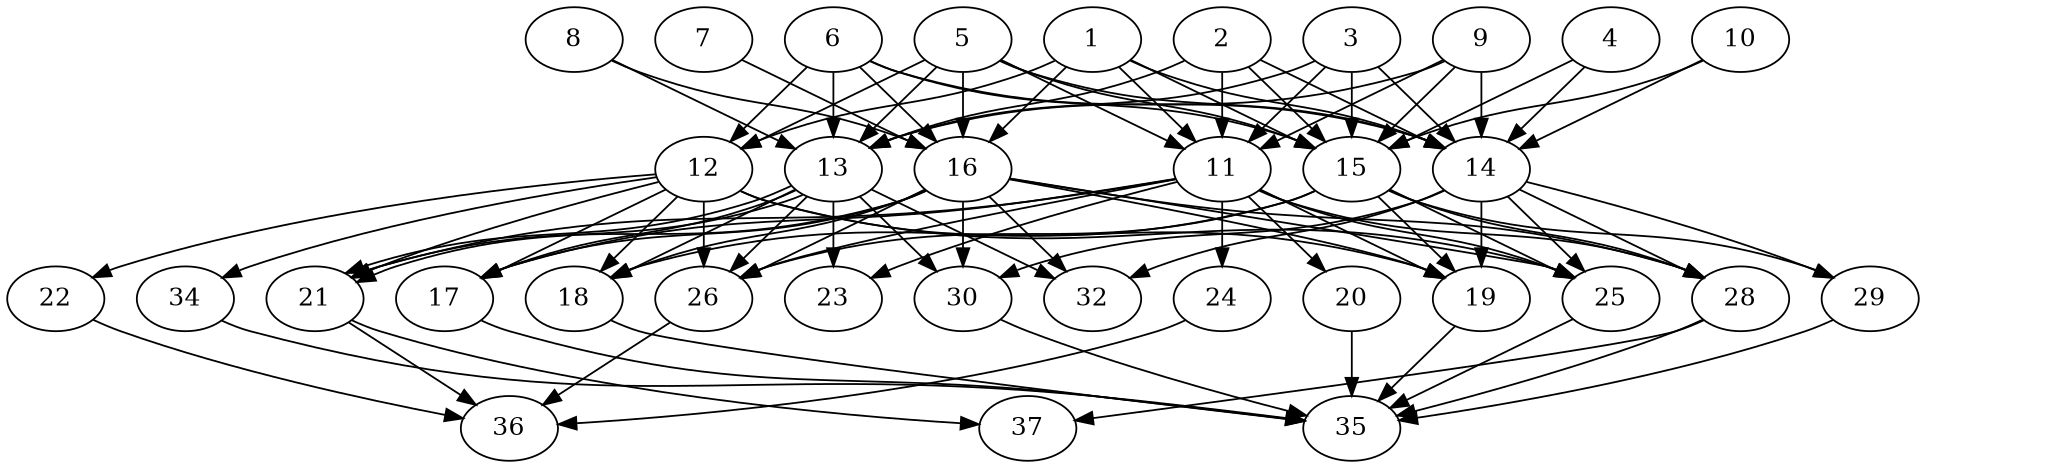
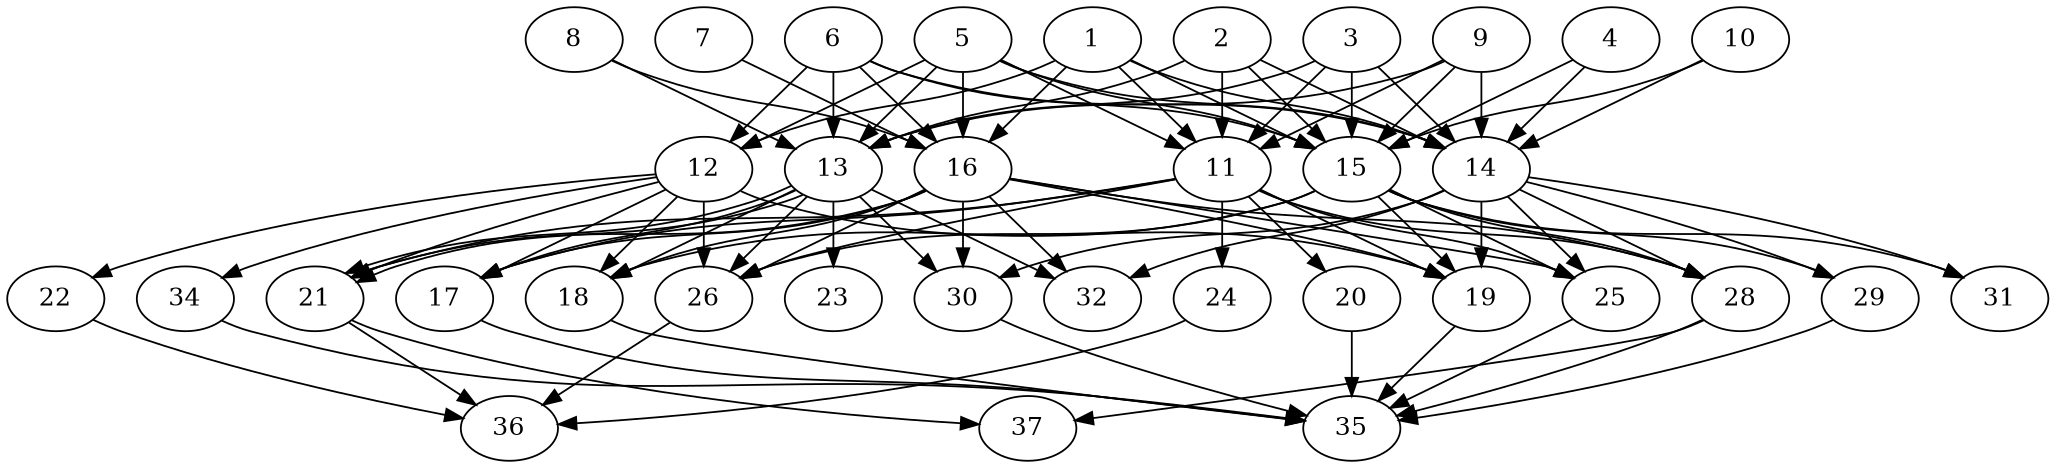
(1031, 222) -> none
(1148, 234) -> none
none -> (2000, 299)
